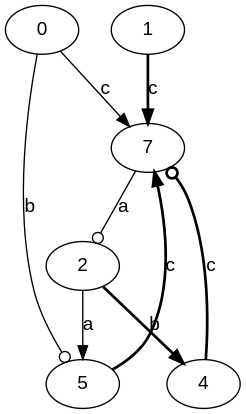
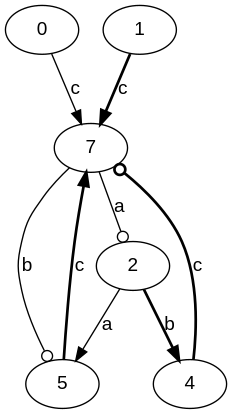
(24, 206) -> (19, 254)
